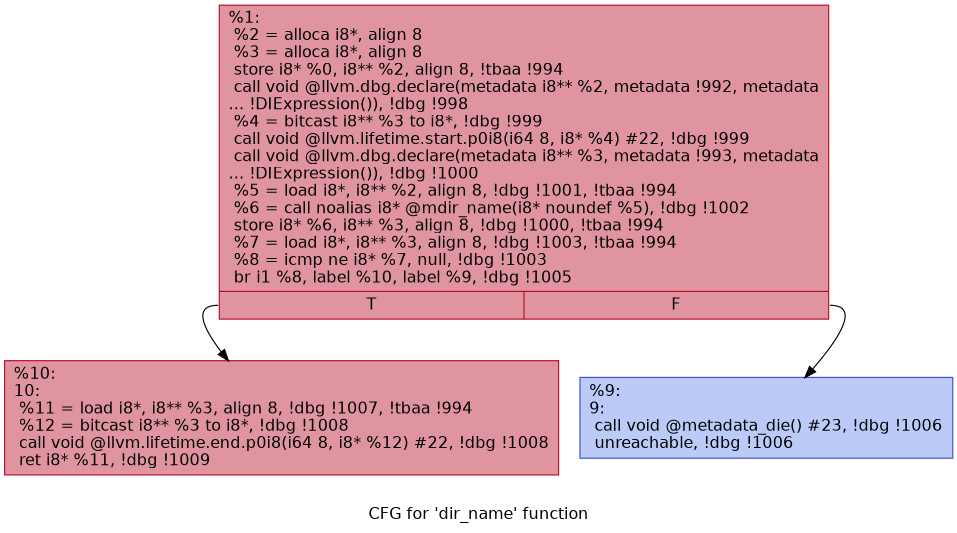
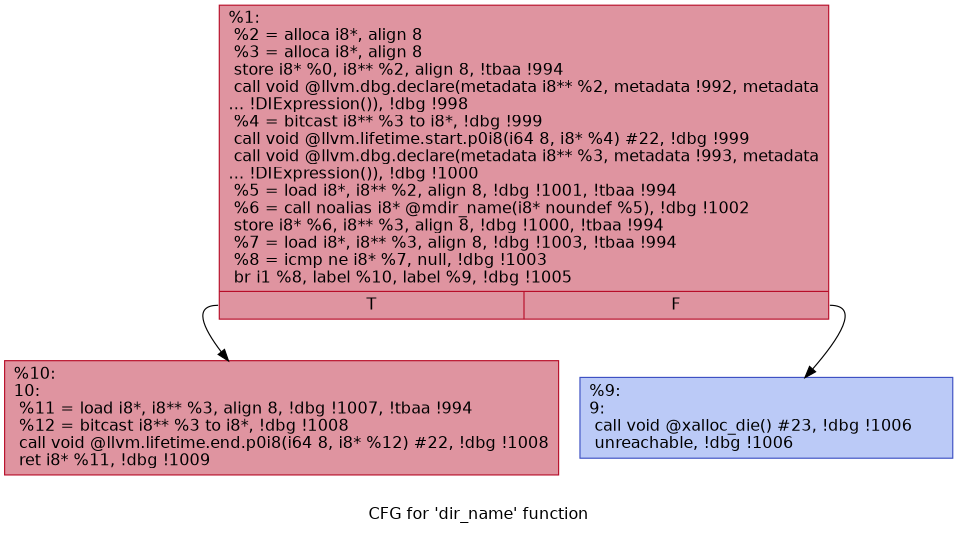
(766, 426) -> (751, 426)
